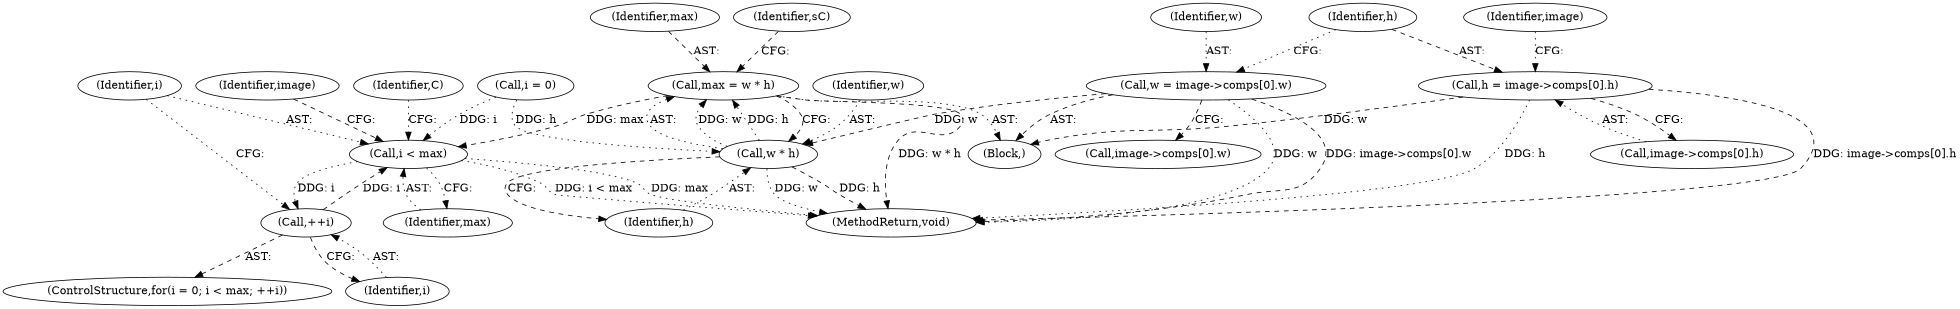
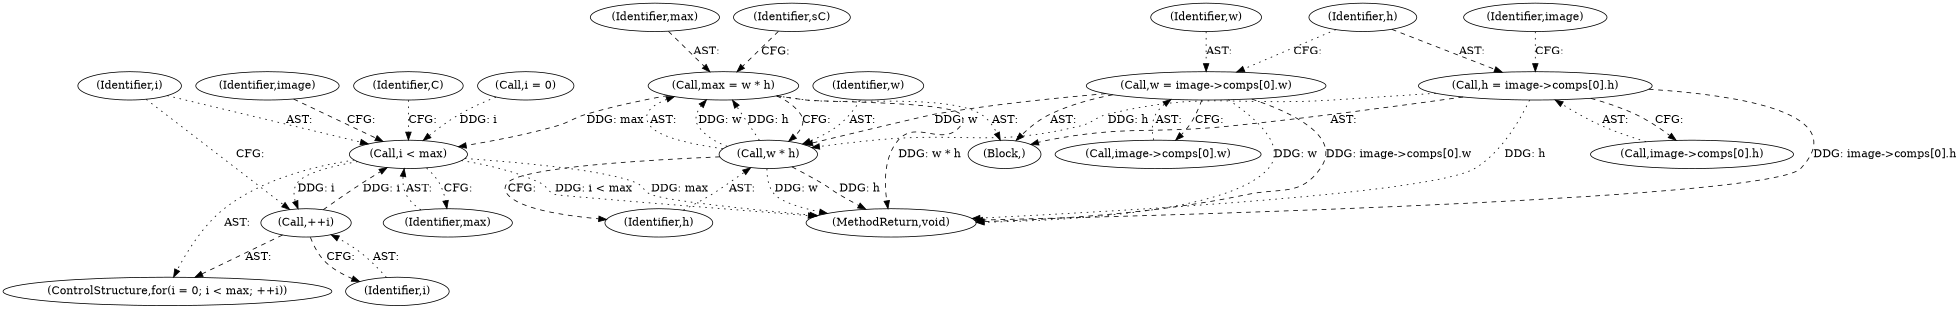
none -> (1153, 120)
(1346, 120) -> (1346, 120)
(599, 143) -> (1126, 110)
none -> (250, 192)
